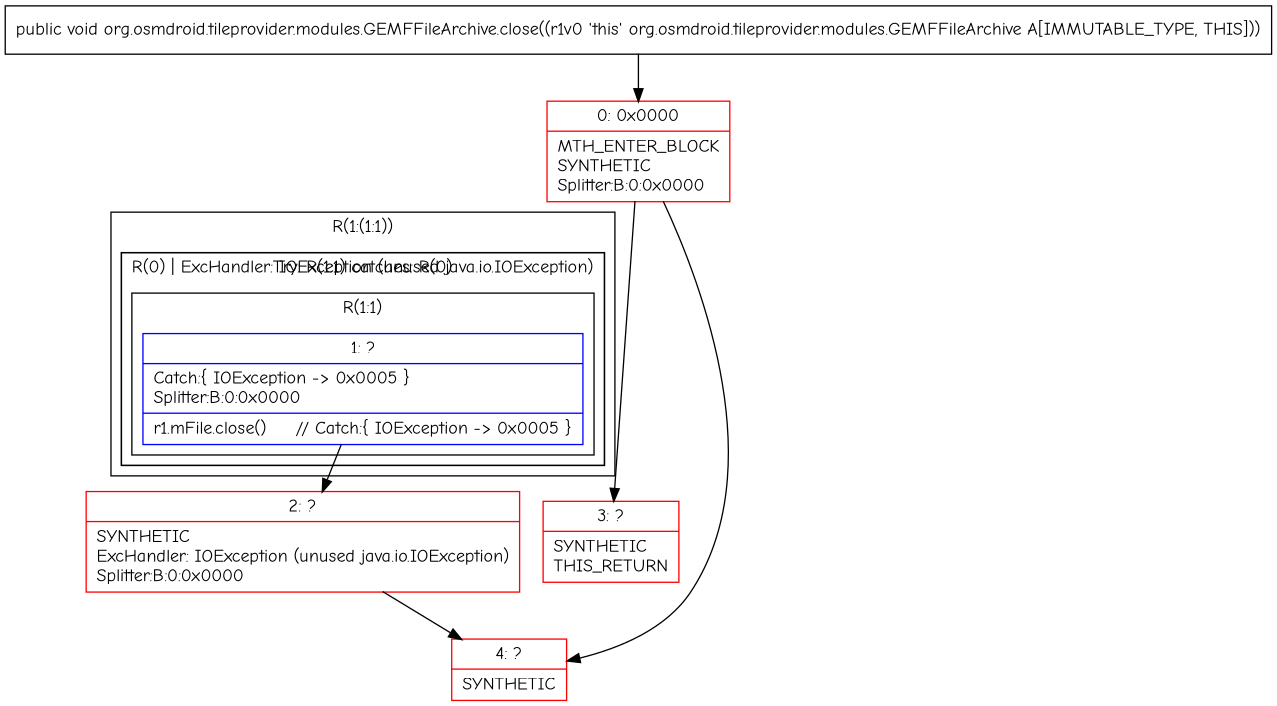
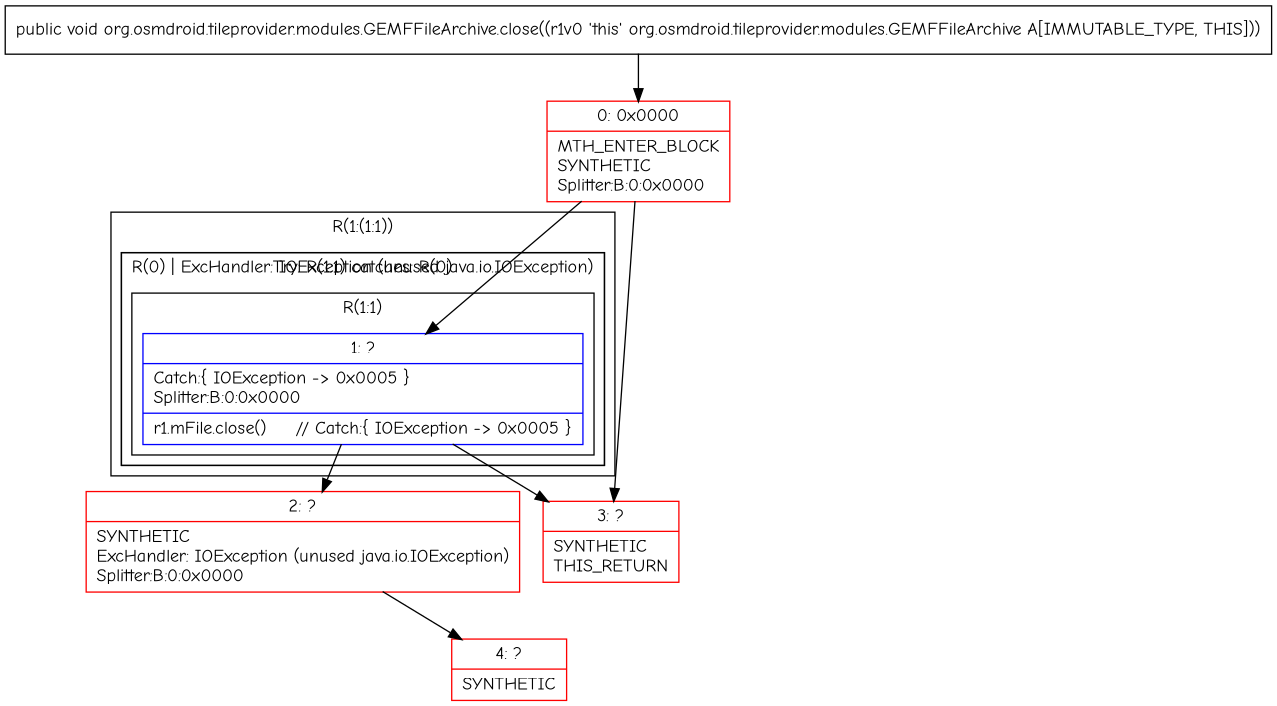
(727, 461) -> (509, 263)
none -> (495, 469)
